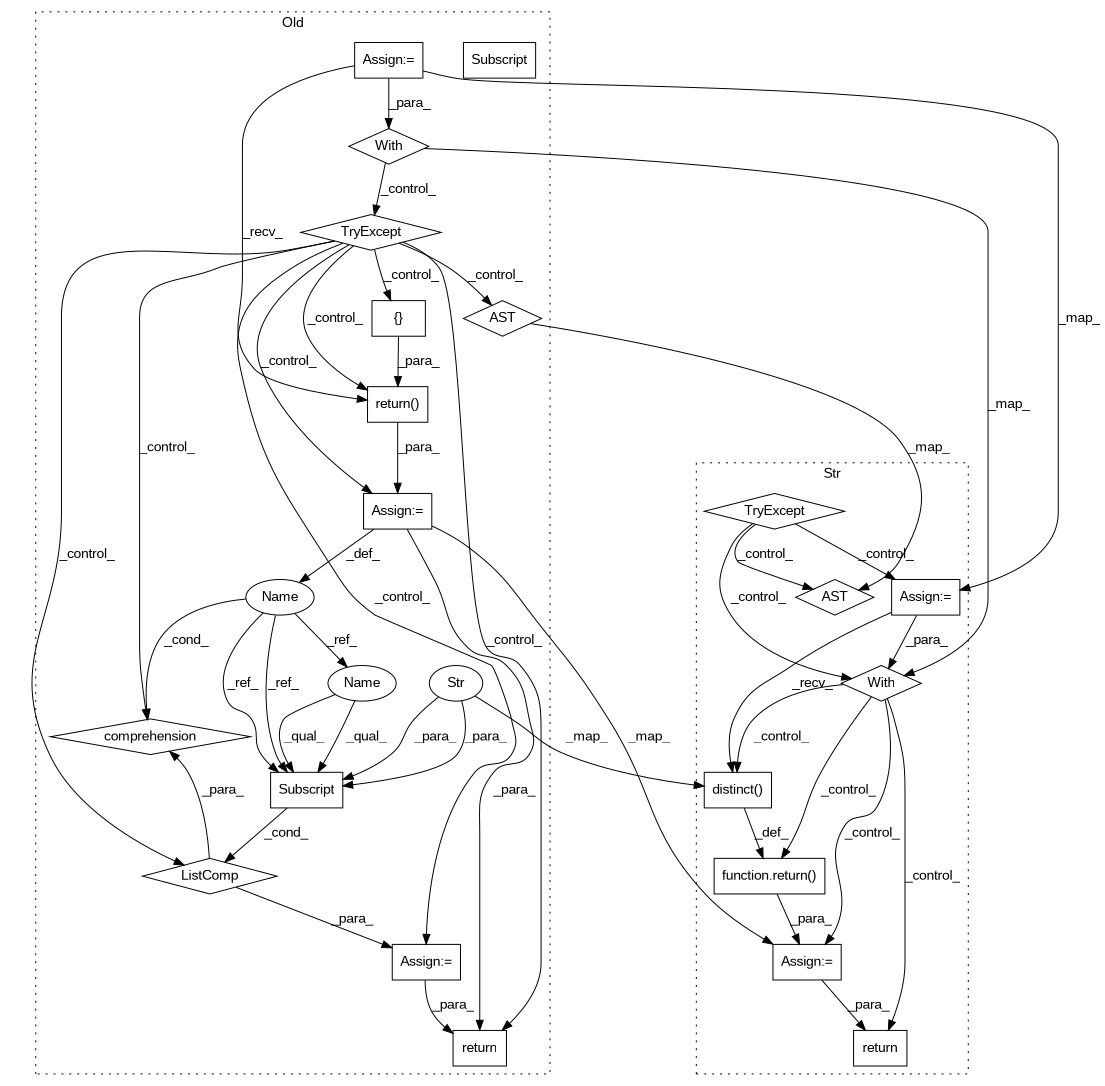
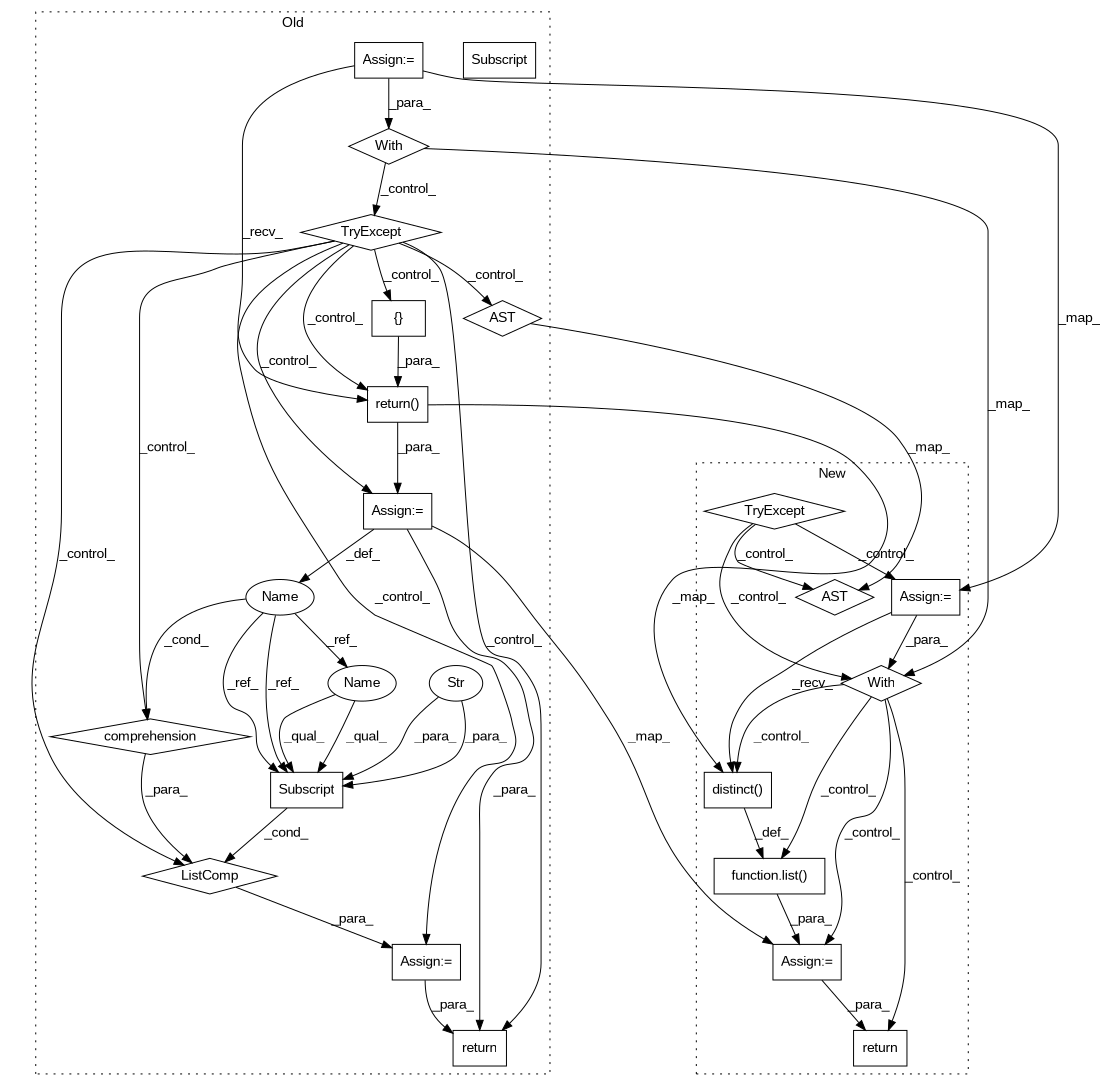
(832, 474) -> (832, 474)
(577, 759) -> (881, 498)
(201, 805) -> (147, 811)
(770, 876) -> (770, 876)
